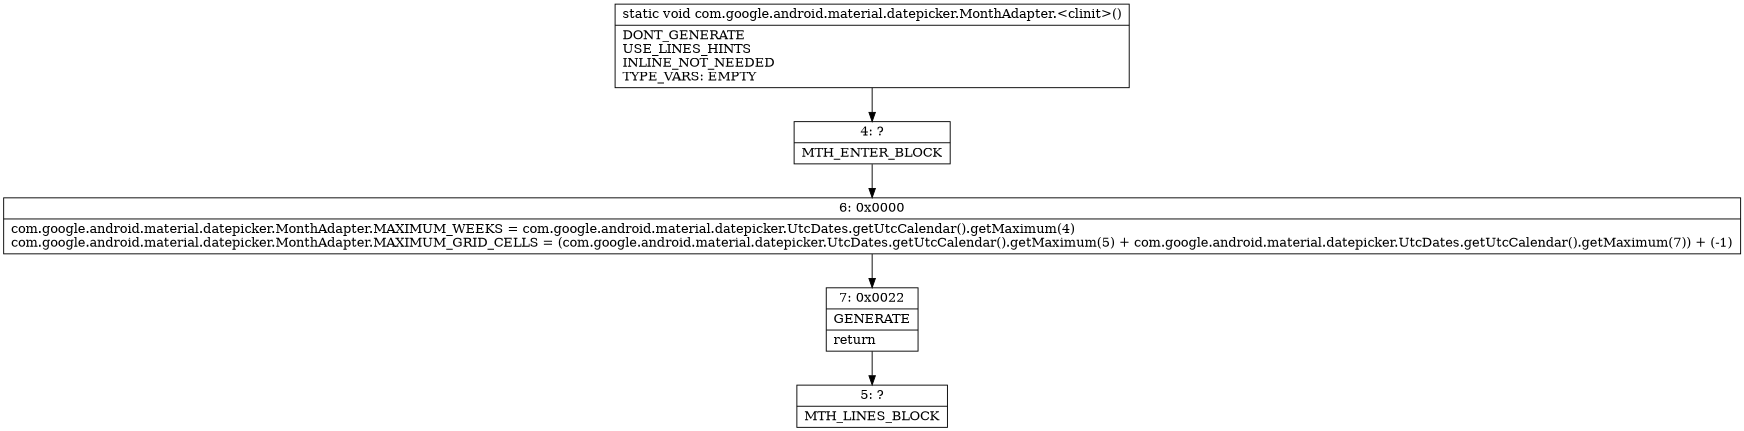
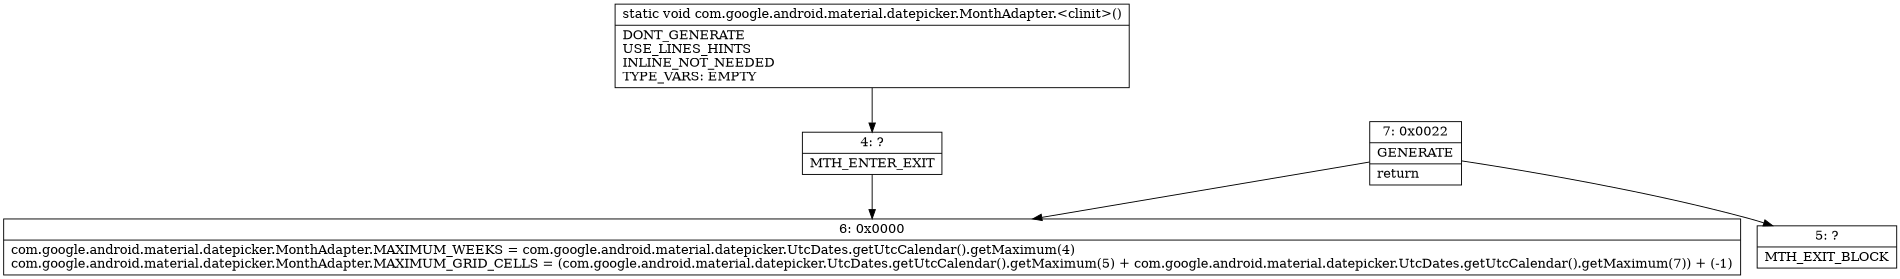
(872, 153) -> (872, 163)
(872, 266) -> (1206, 190)
(872, 416) -> (1827, 257)
